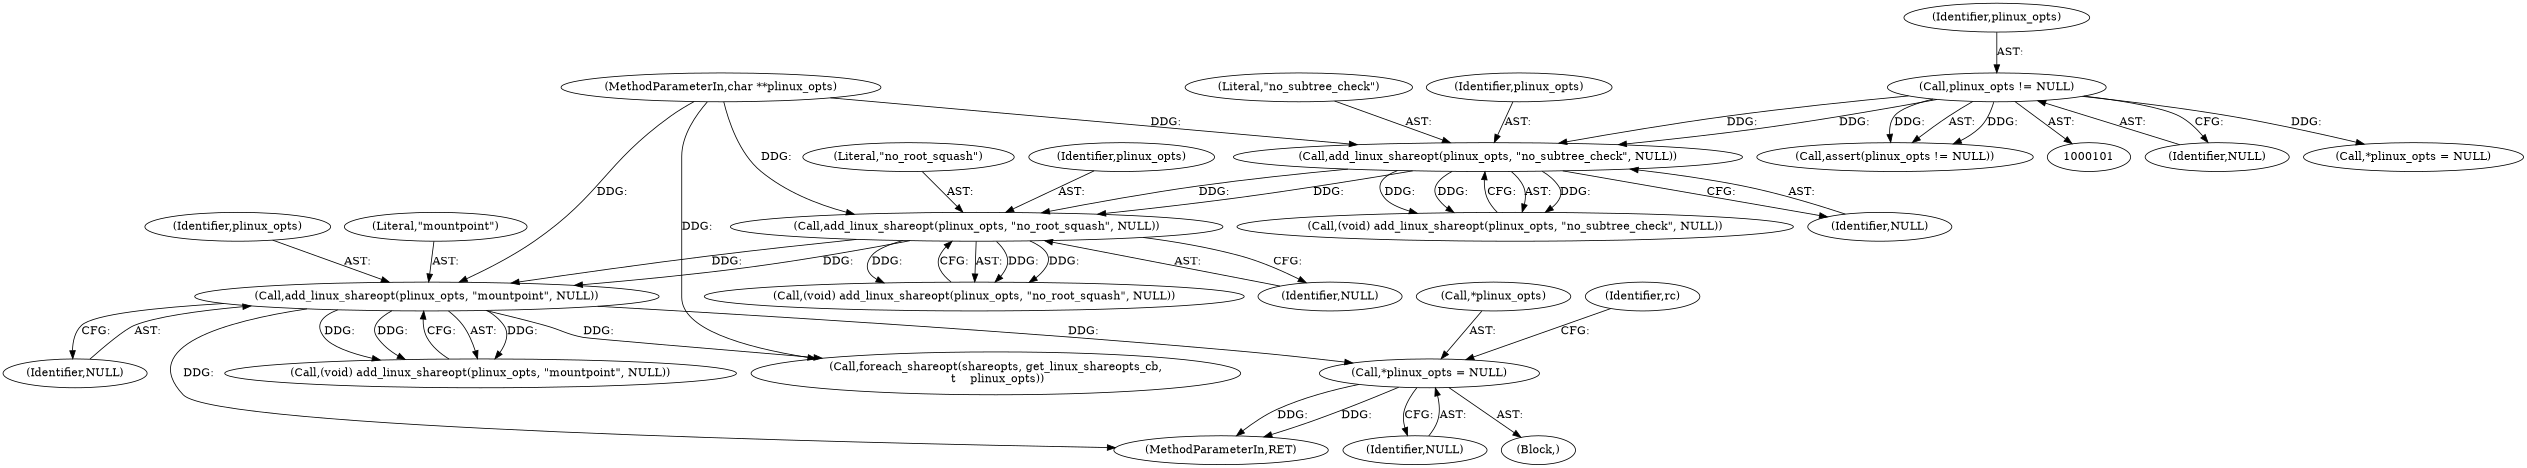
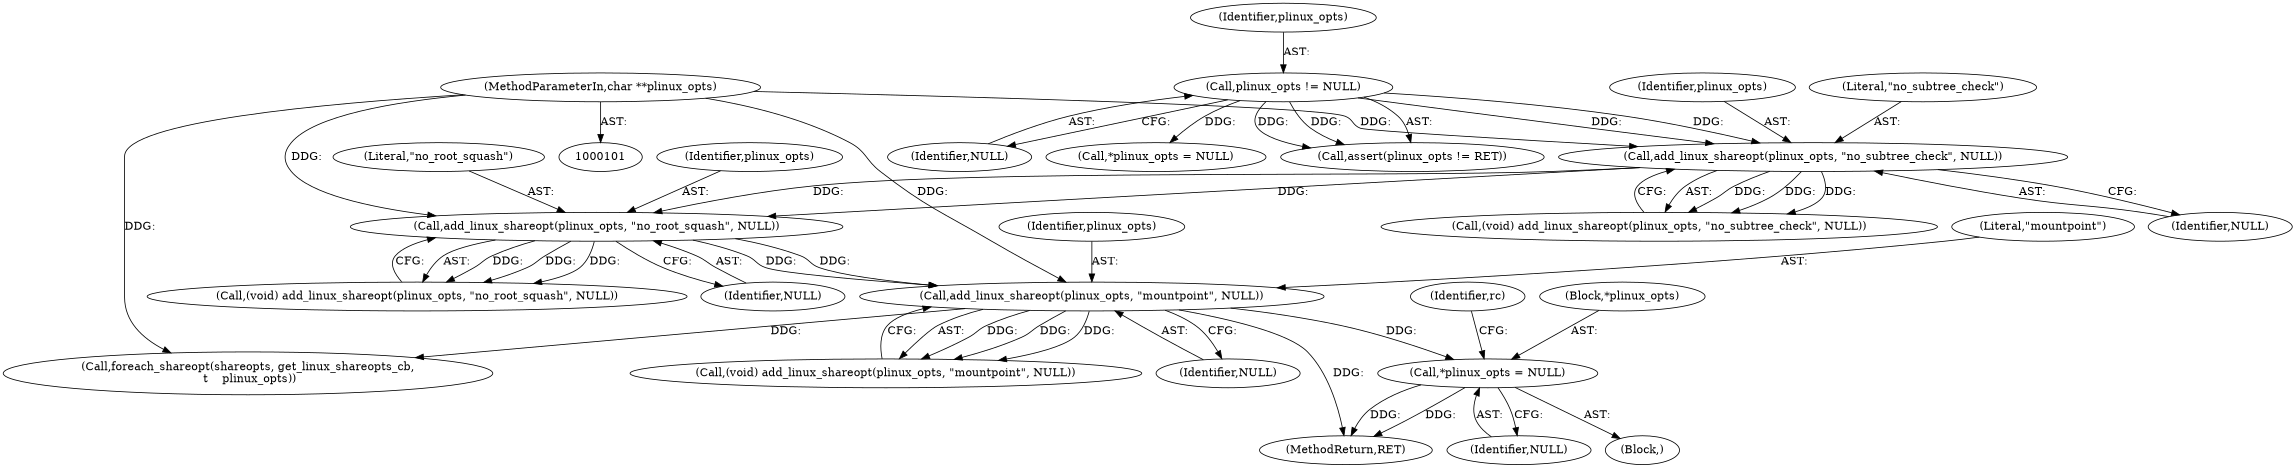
(2040, 120) -> (601, 118)
(1895, 157) -> (1412, 157)
(1494, 297) -> (1622, 297)
(1221, 450) -> (1346, 450)
